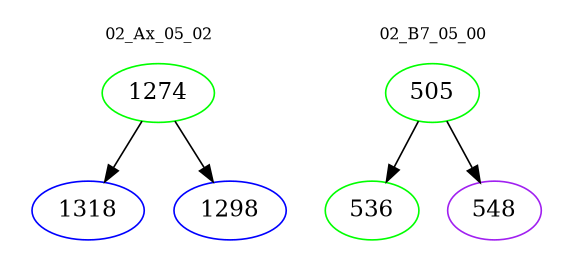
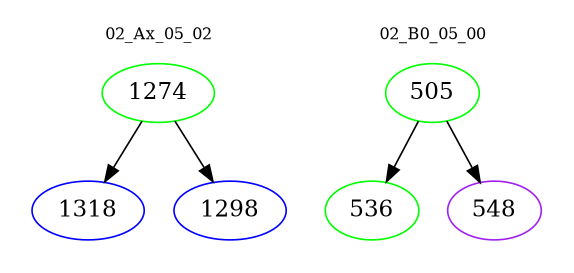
(433, 35) -> (433, 35)
